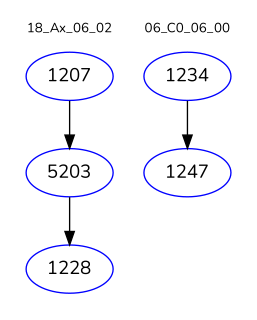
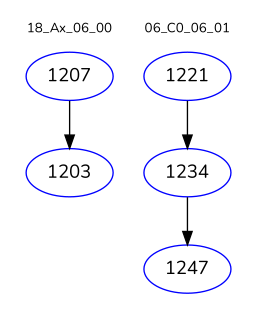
(70, 29) -> (70, 29)
(187, 29) -> (187, 29)
none -> (187, 76)
(70, 173) -> (70, 173)
(70, 269) -> none
